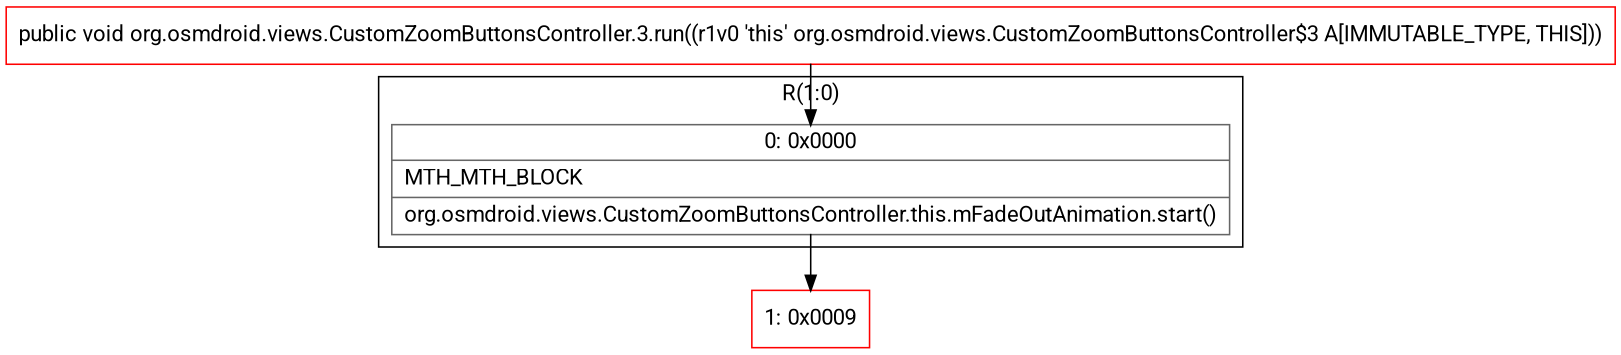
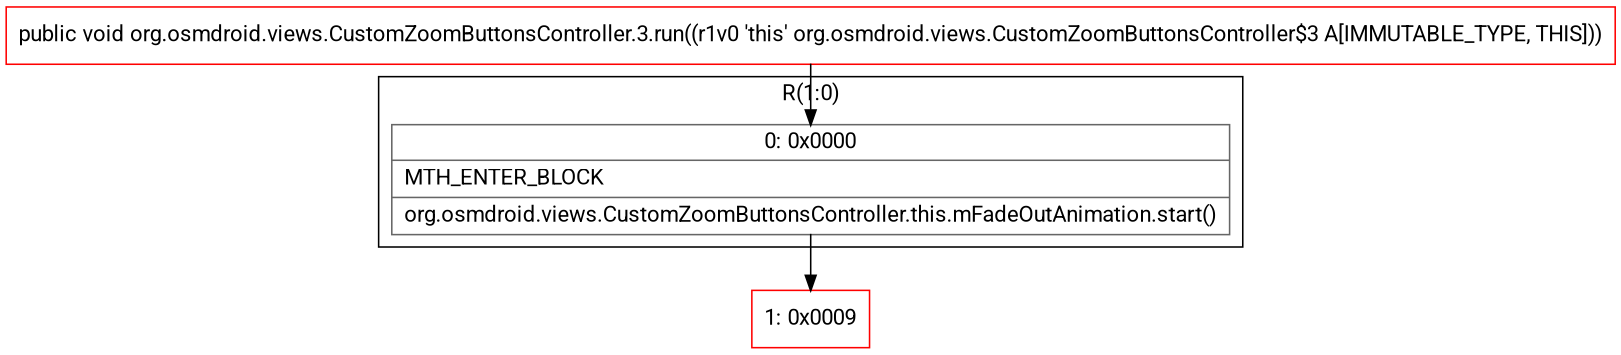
(494, 178) -> (505, 178)
